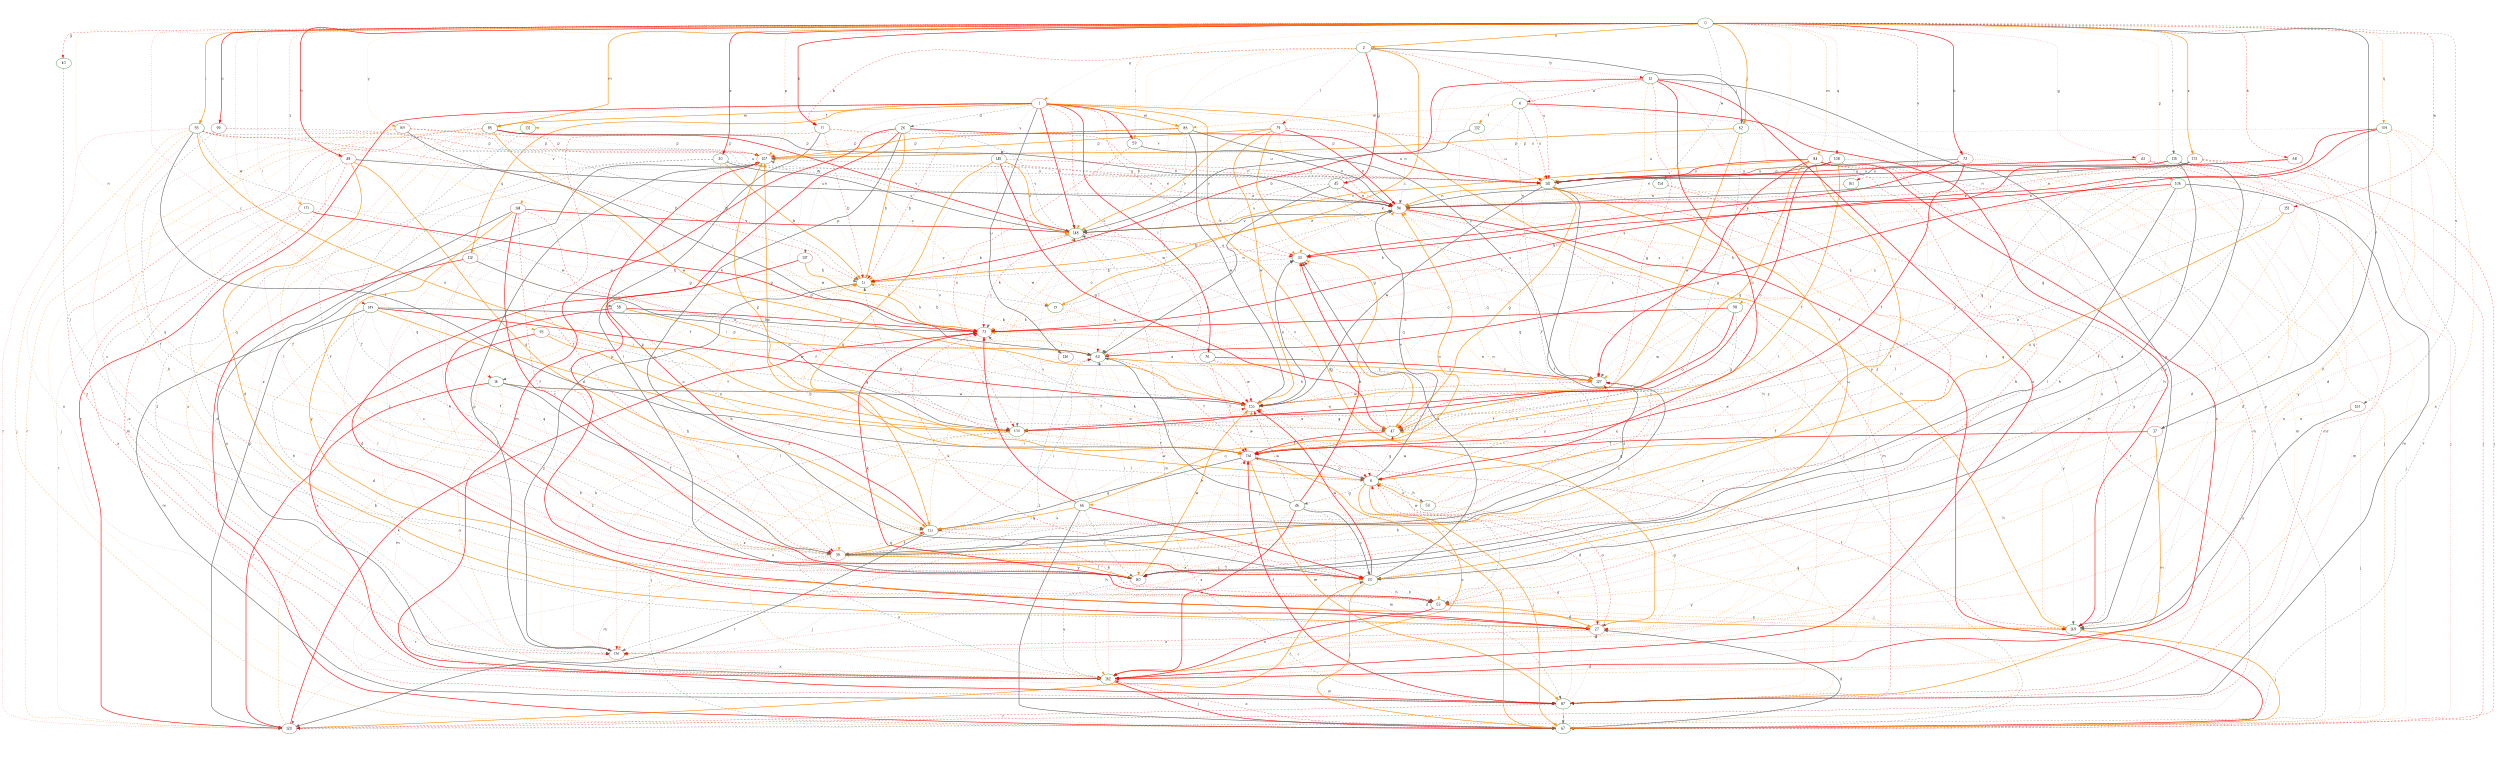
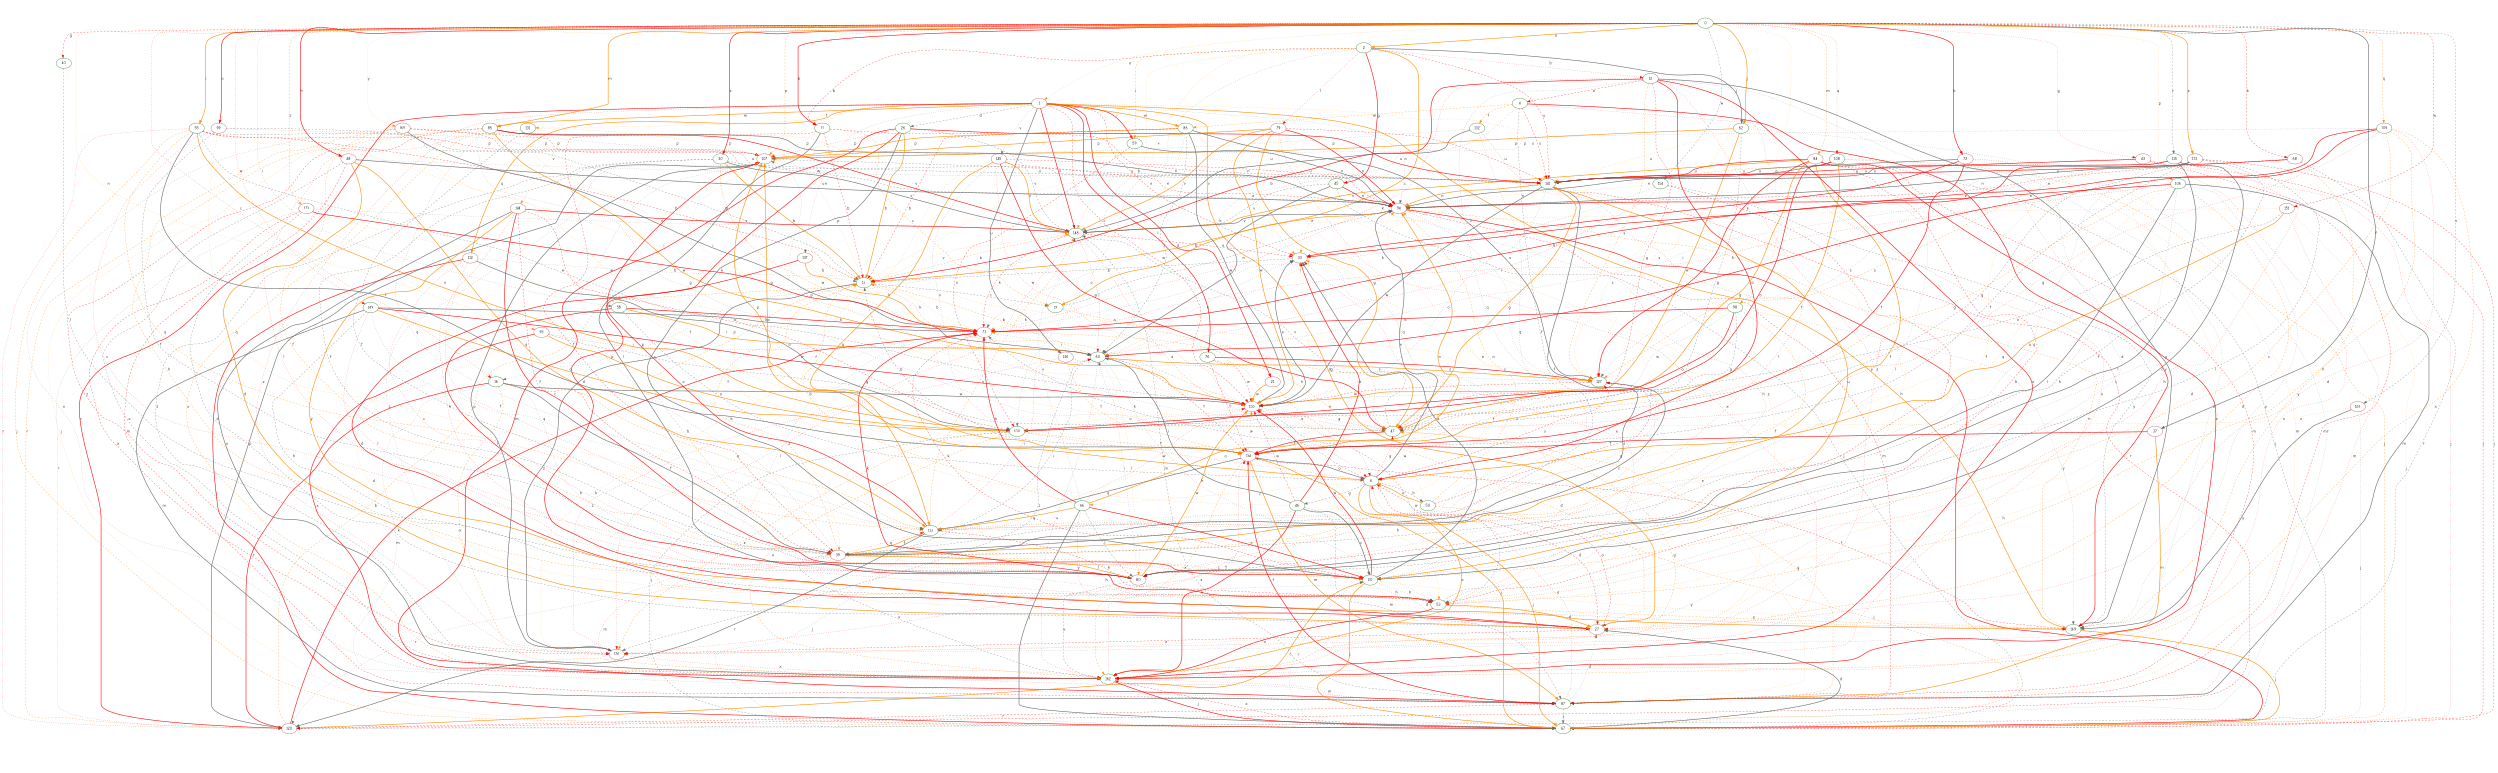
(1851, 184) -> none
none -> (1273, 382)
